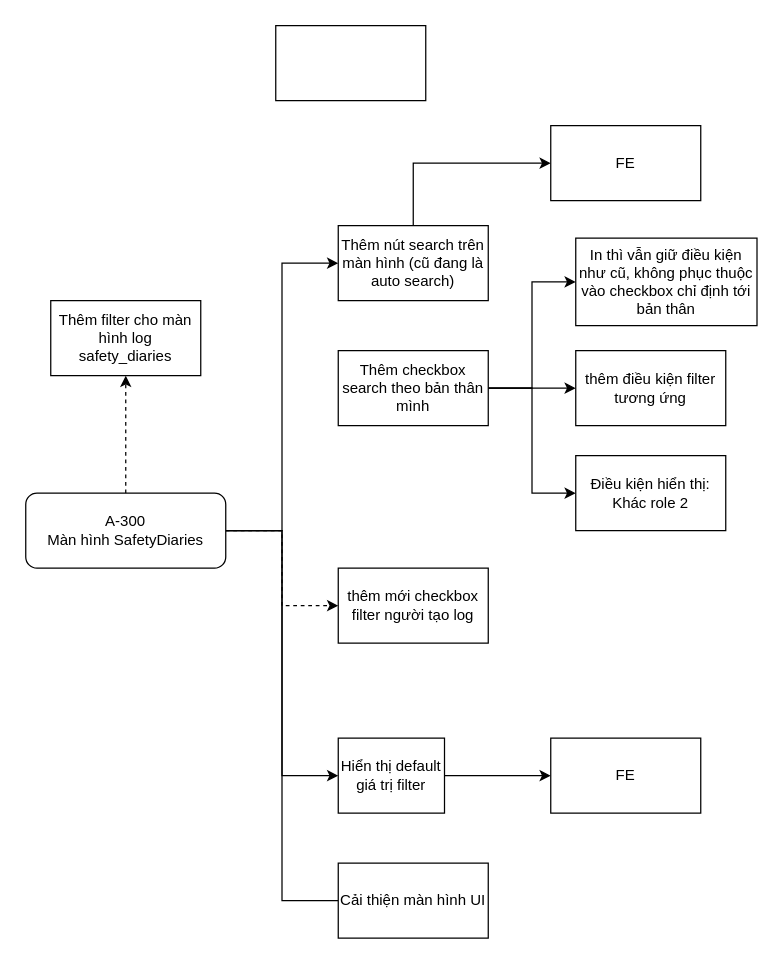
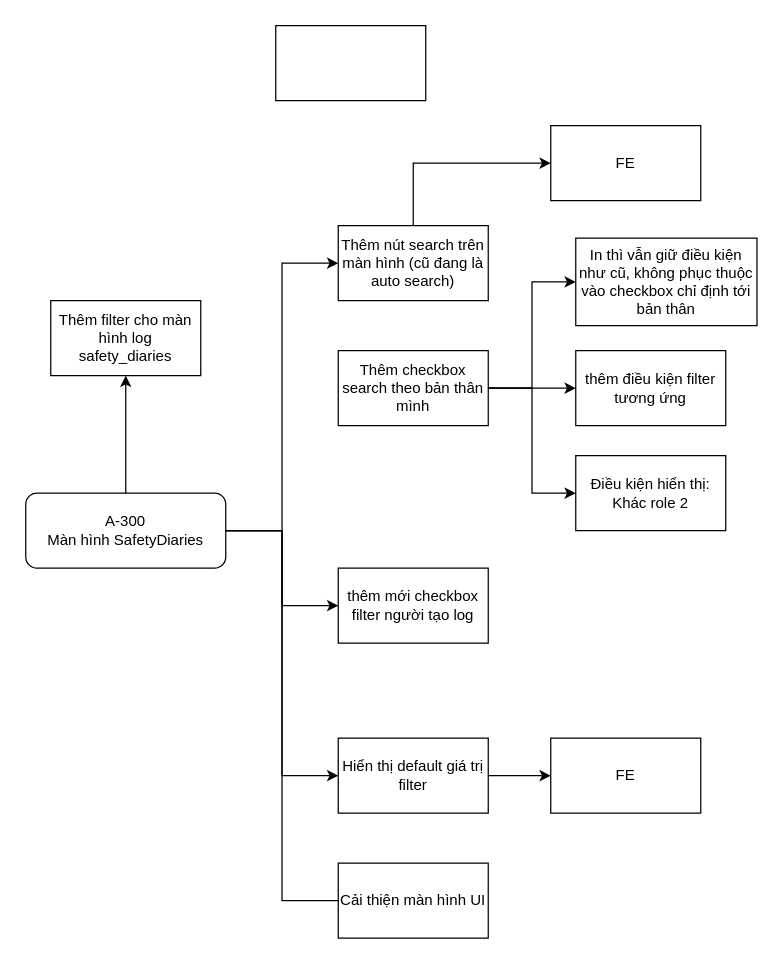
(126, 438) -> (126, 438)
(307, 606) -> (307, 606)
(391, 776) -> (413, 776)
